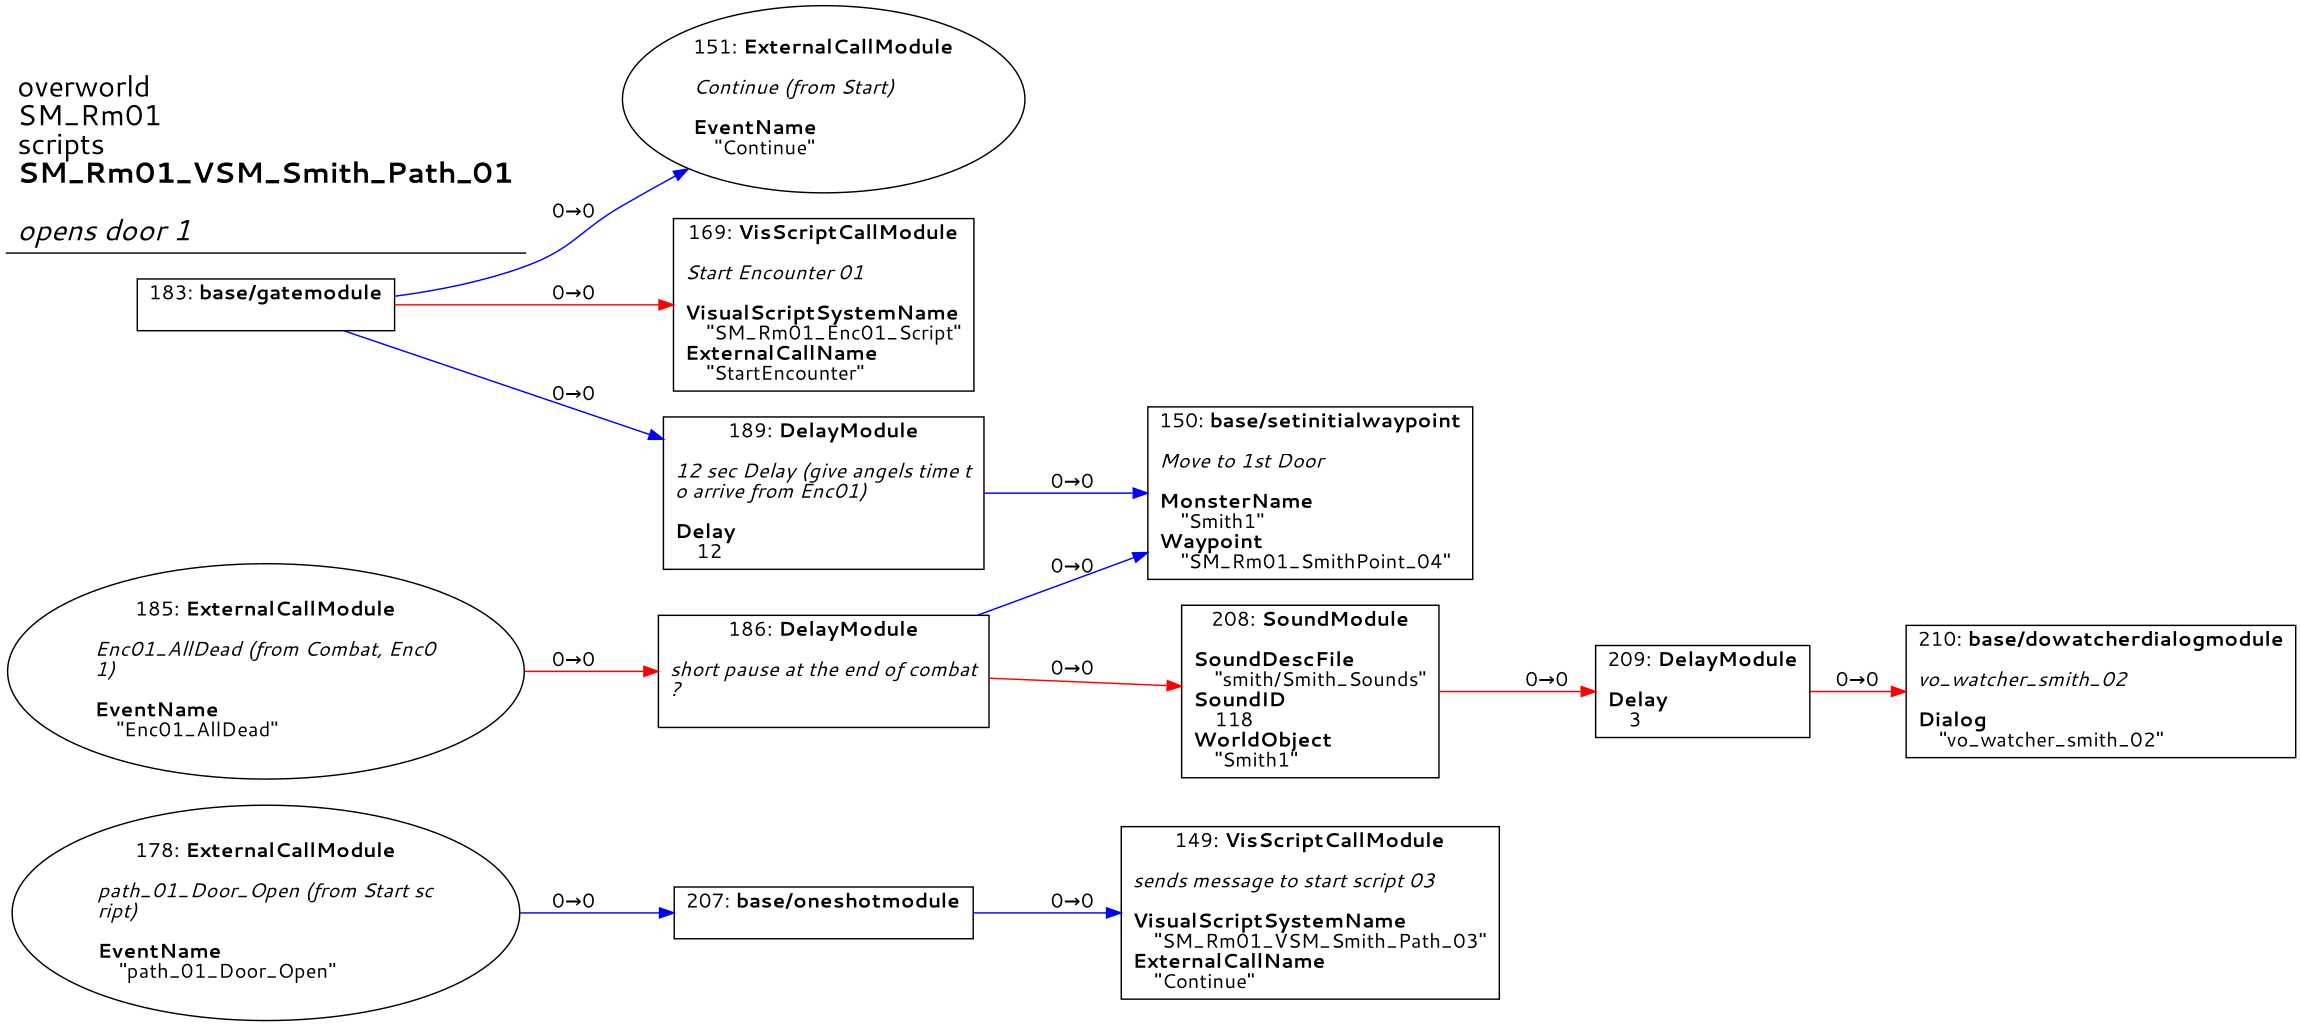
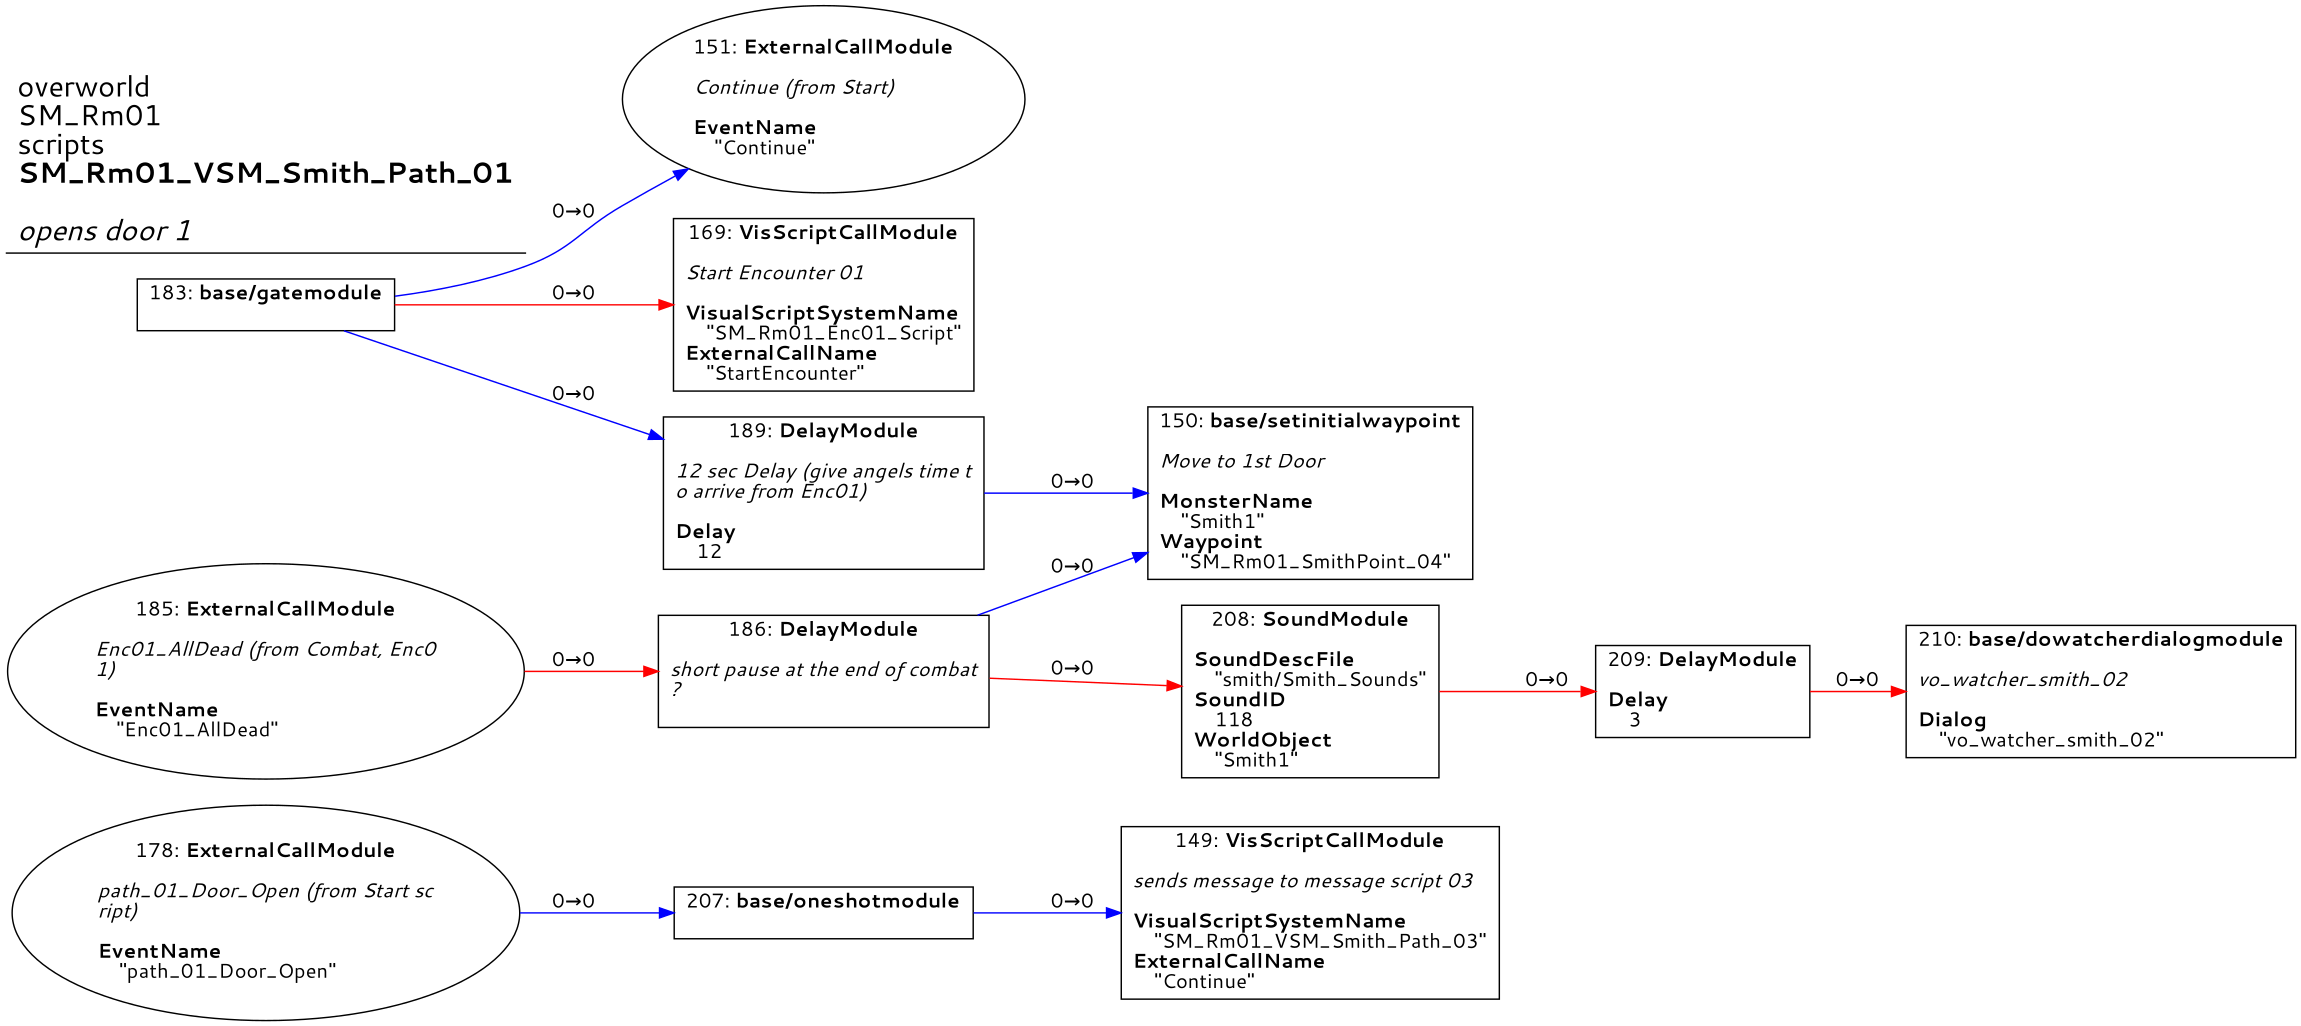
(1284, 881) -> (1303, 881)
